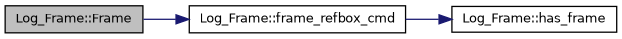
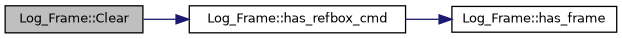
(74, 19) -> (74, 19)
(297, 19) -> (297, 19)
